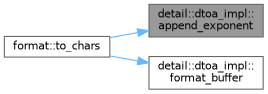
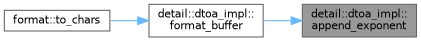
(124, 35) -> (277, 21)
